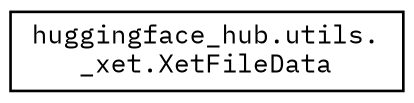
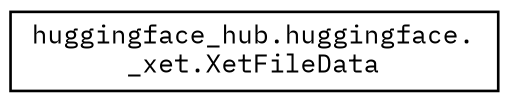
(207, 51) -> (254, 51)
